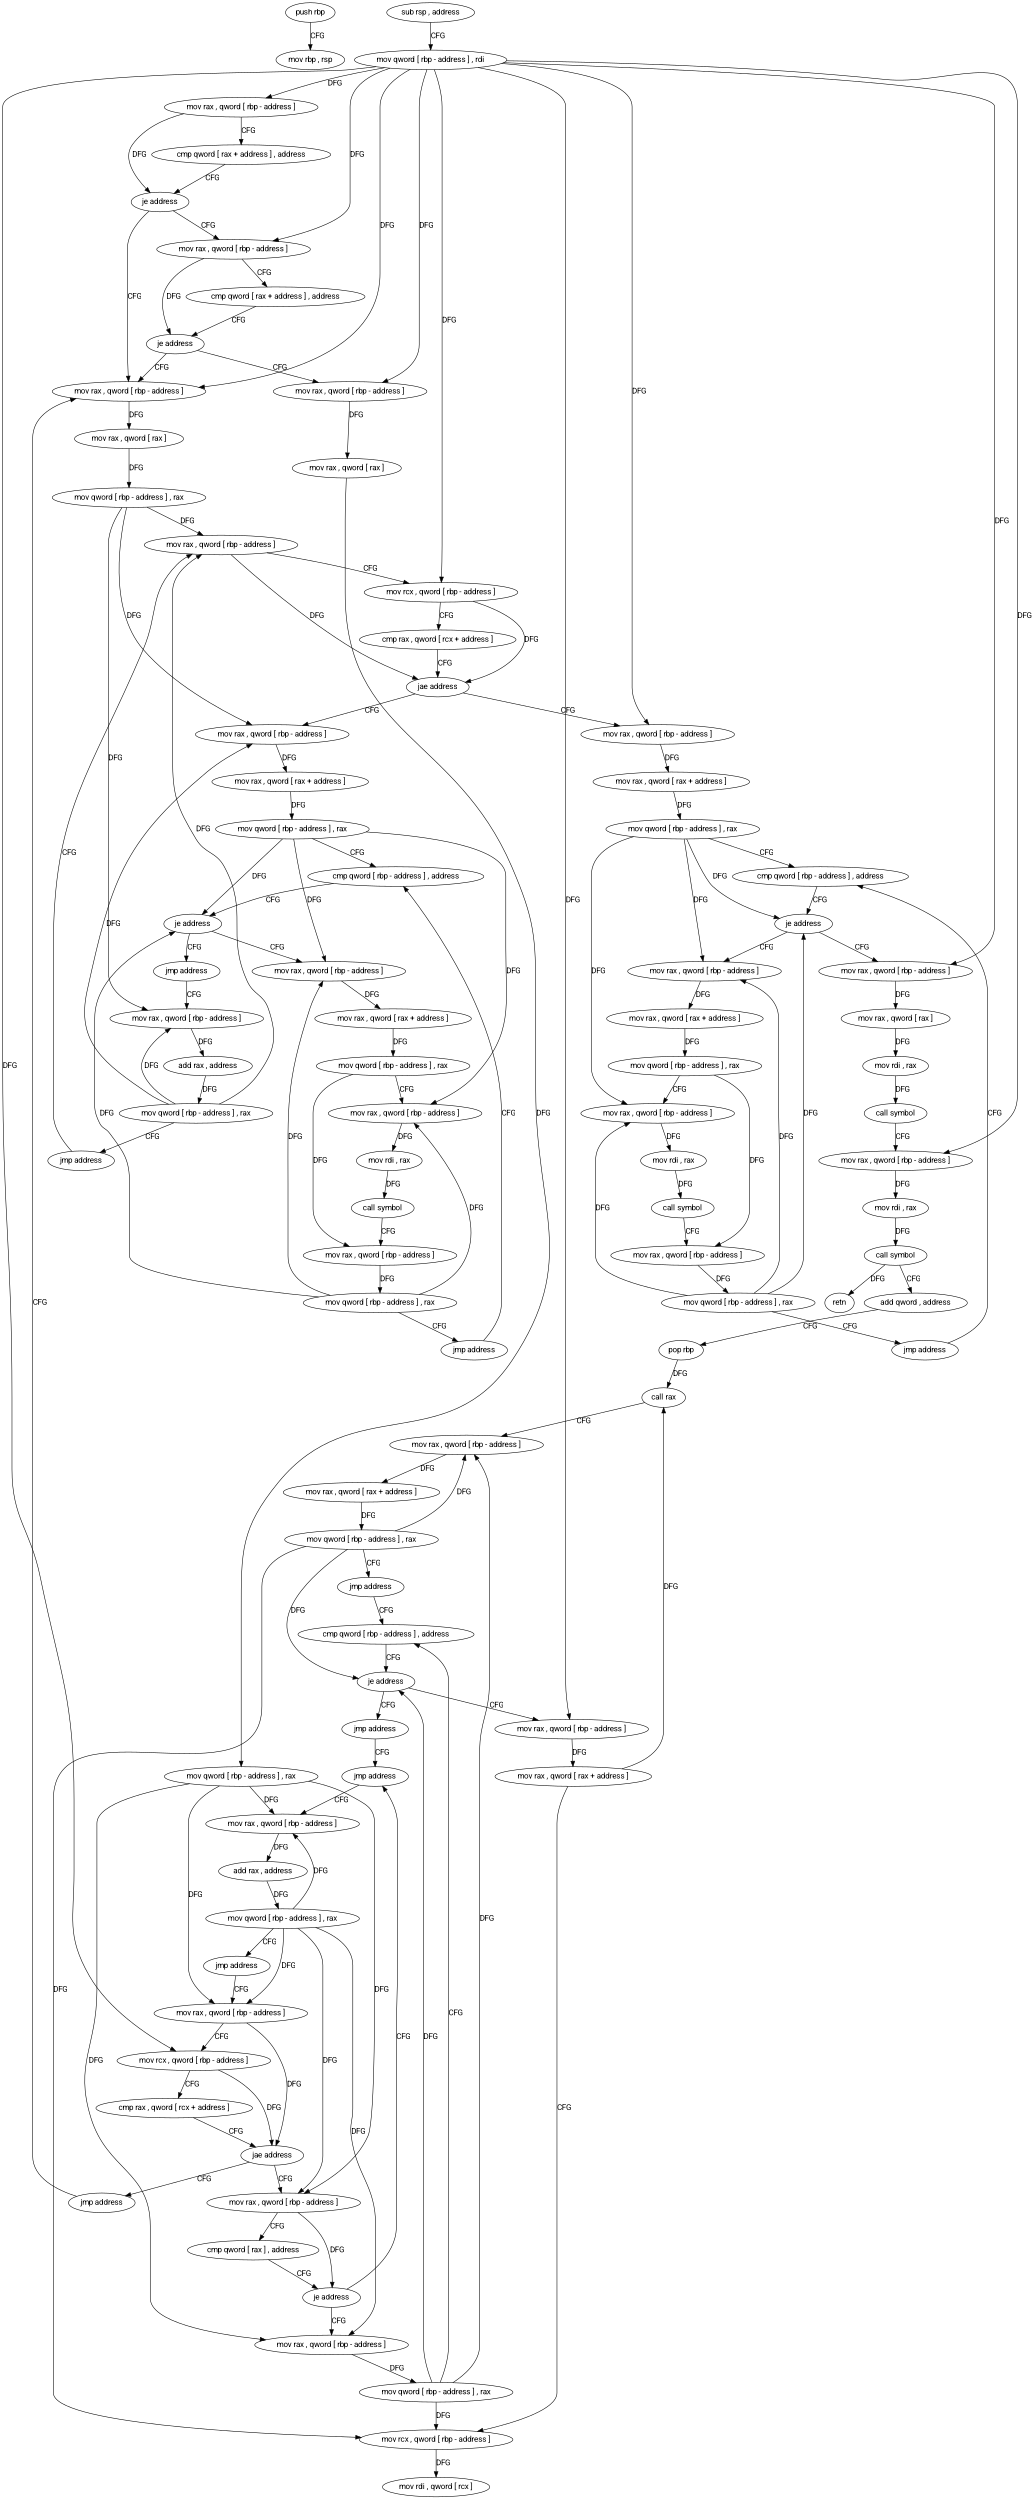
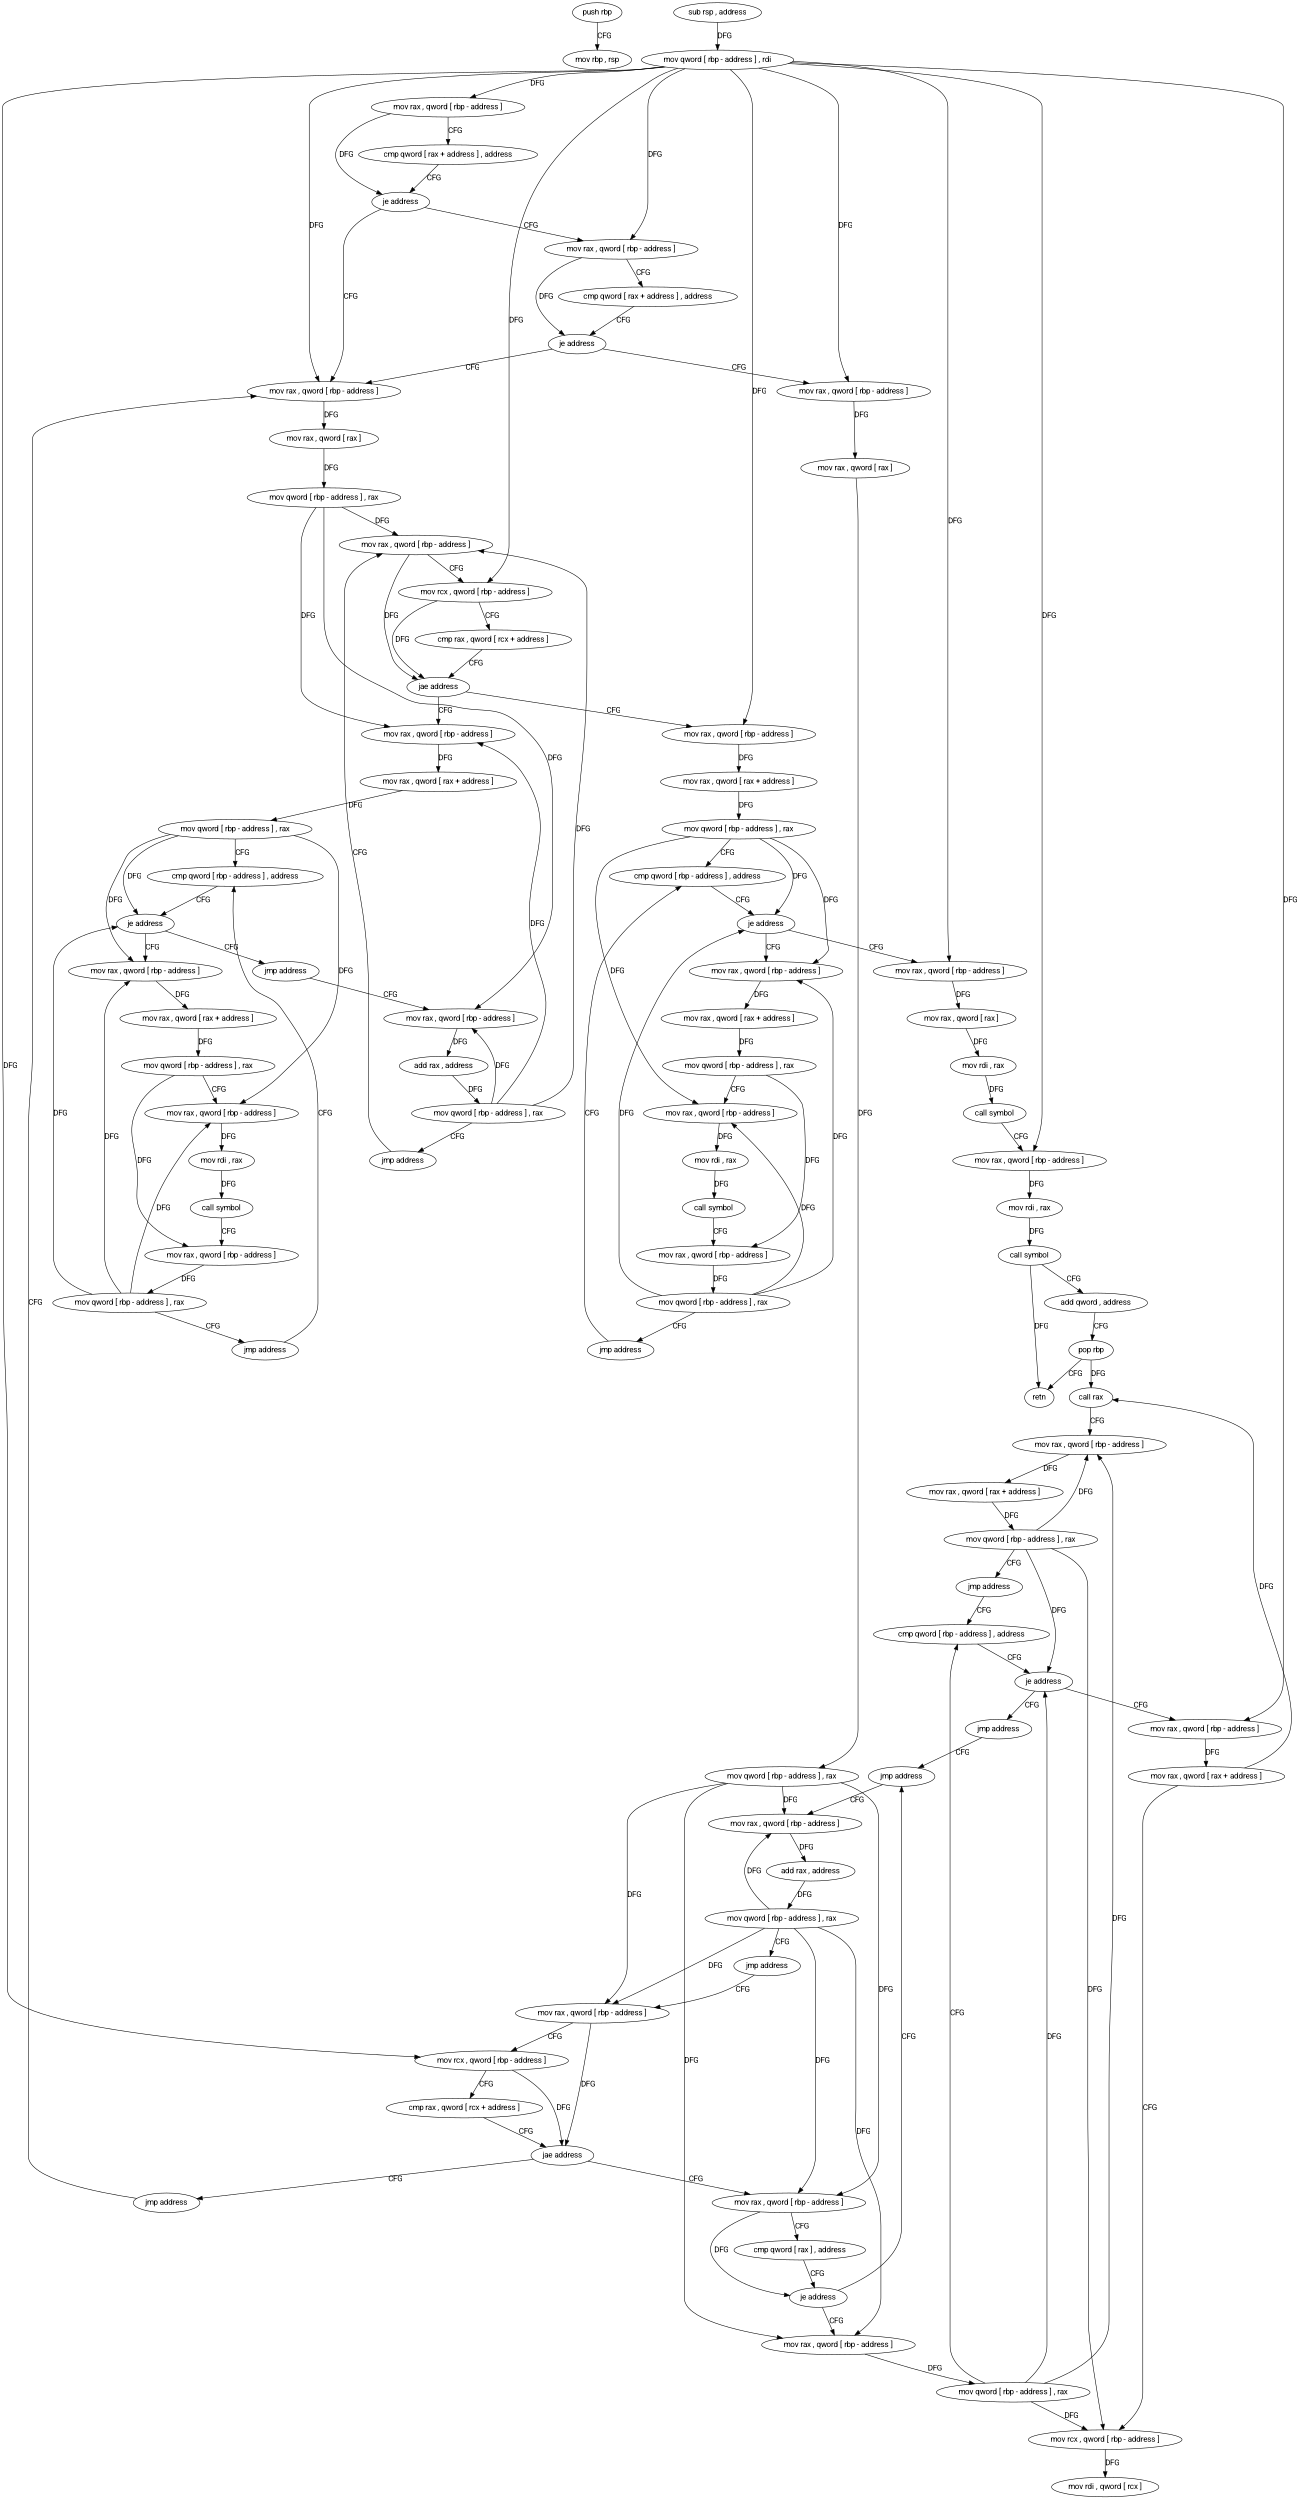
(438, 36) -> (725, 36)
none -> (1067, 1373)
